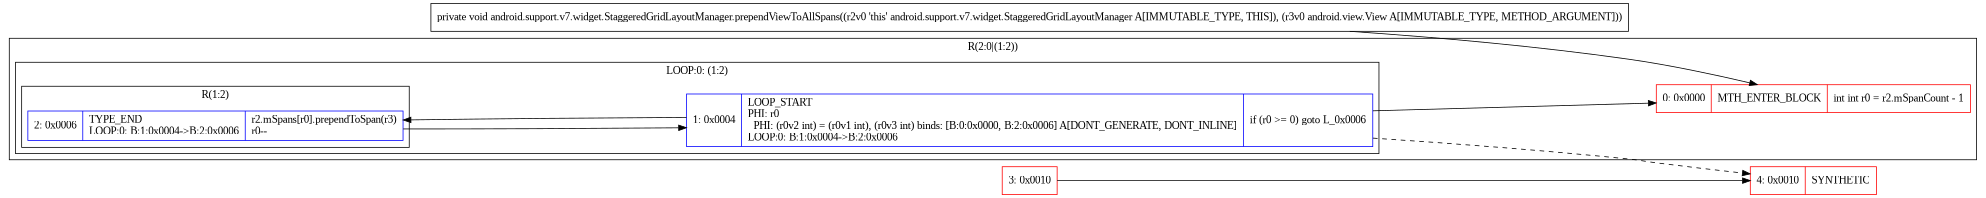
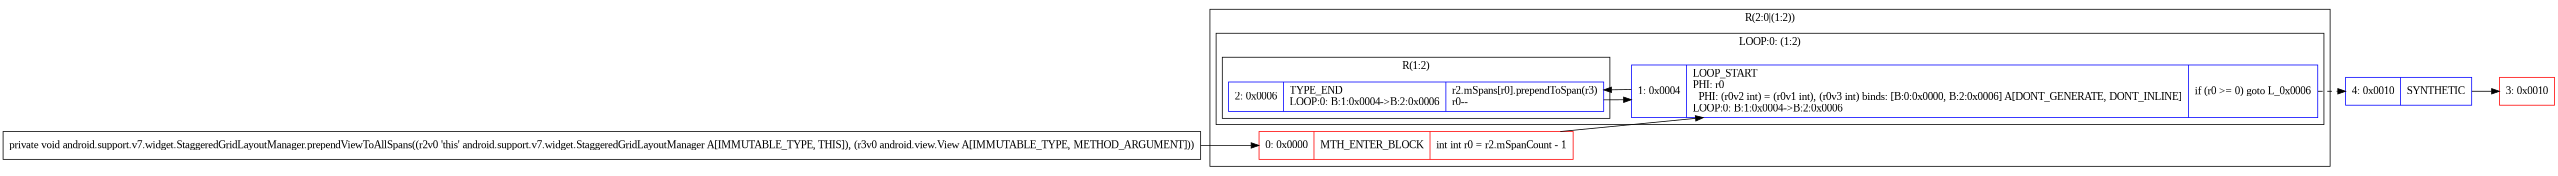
(1511, 107) -> (1628, 125)
(1400, 181) -> (2482, 91)
(1813, 181) -> (2409, 91)
